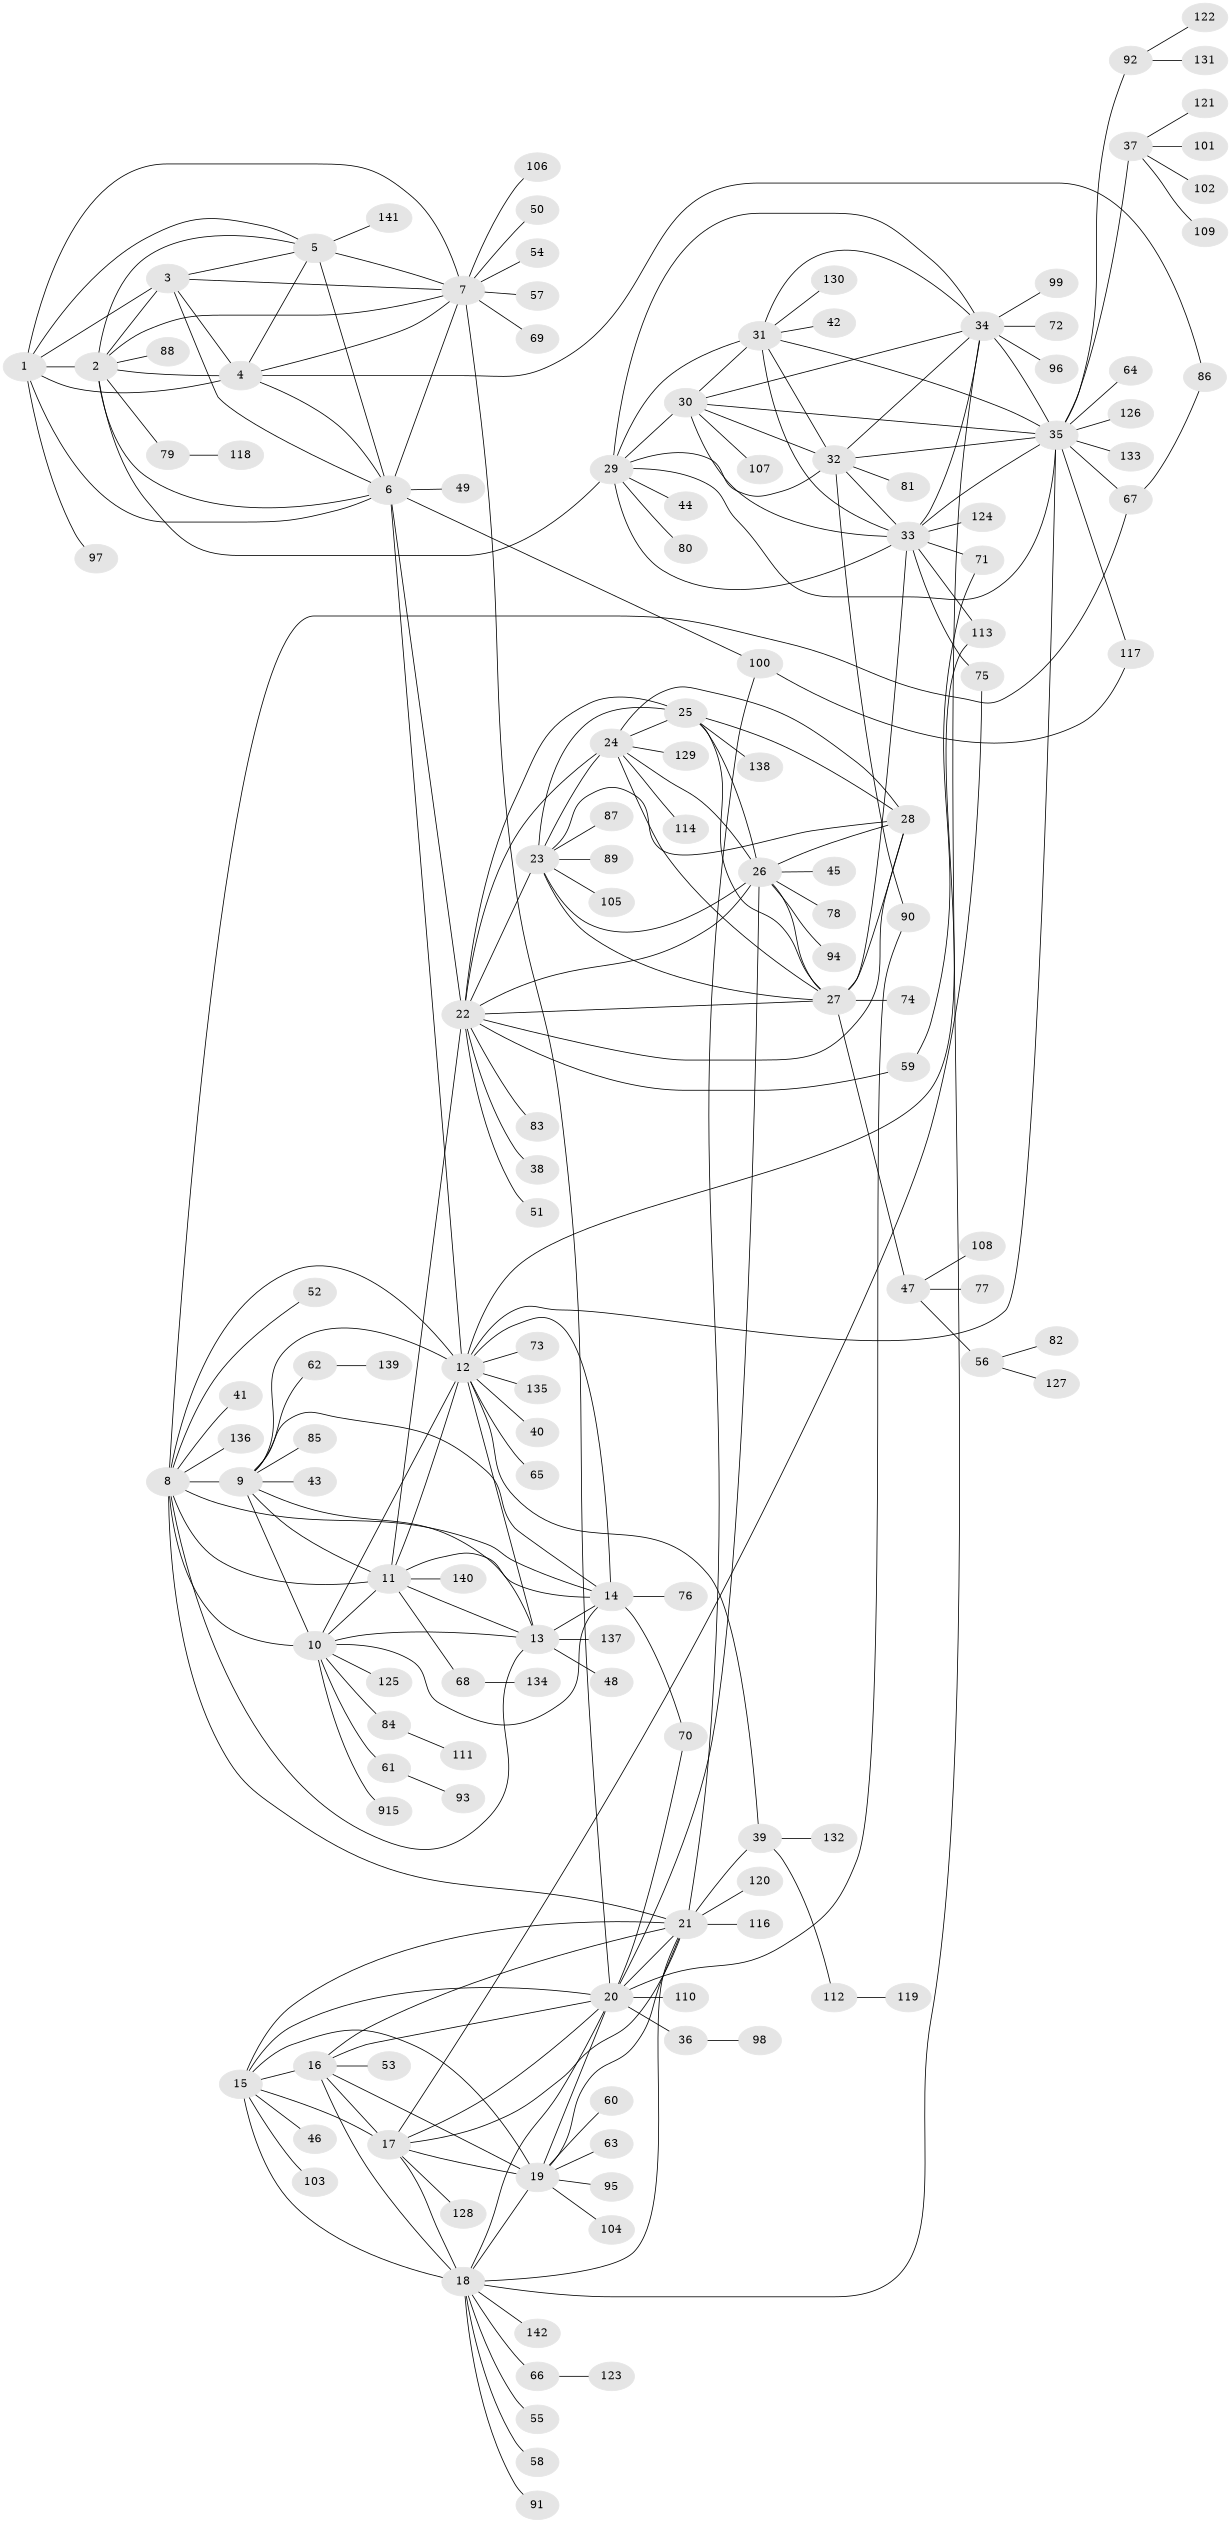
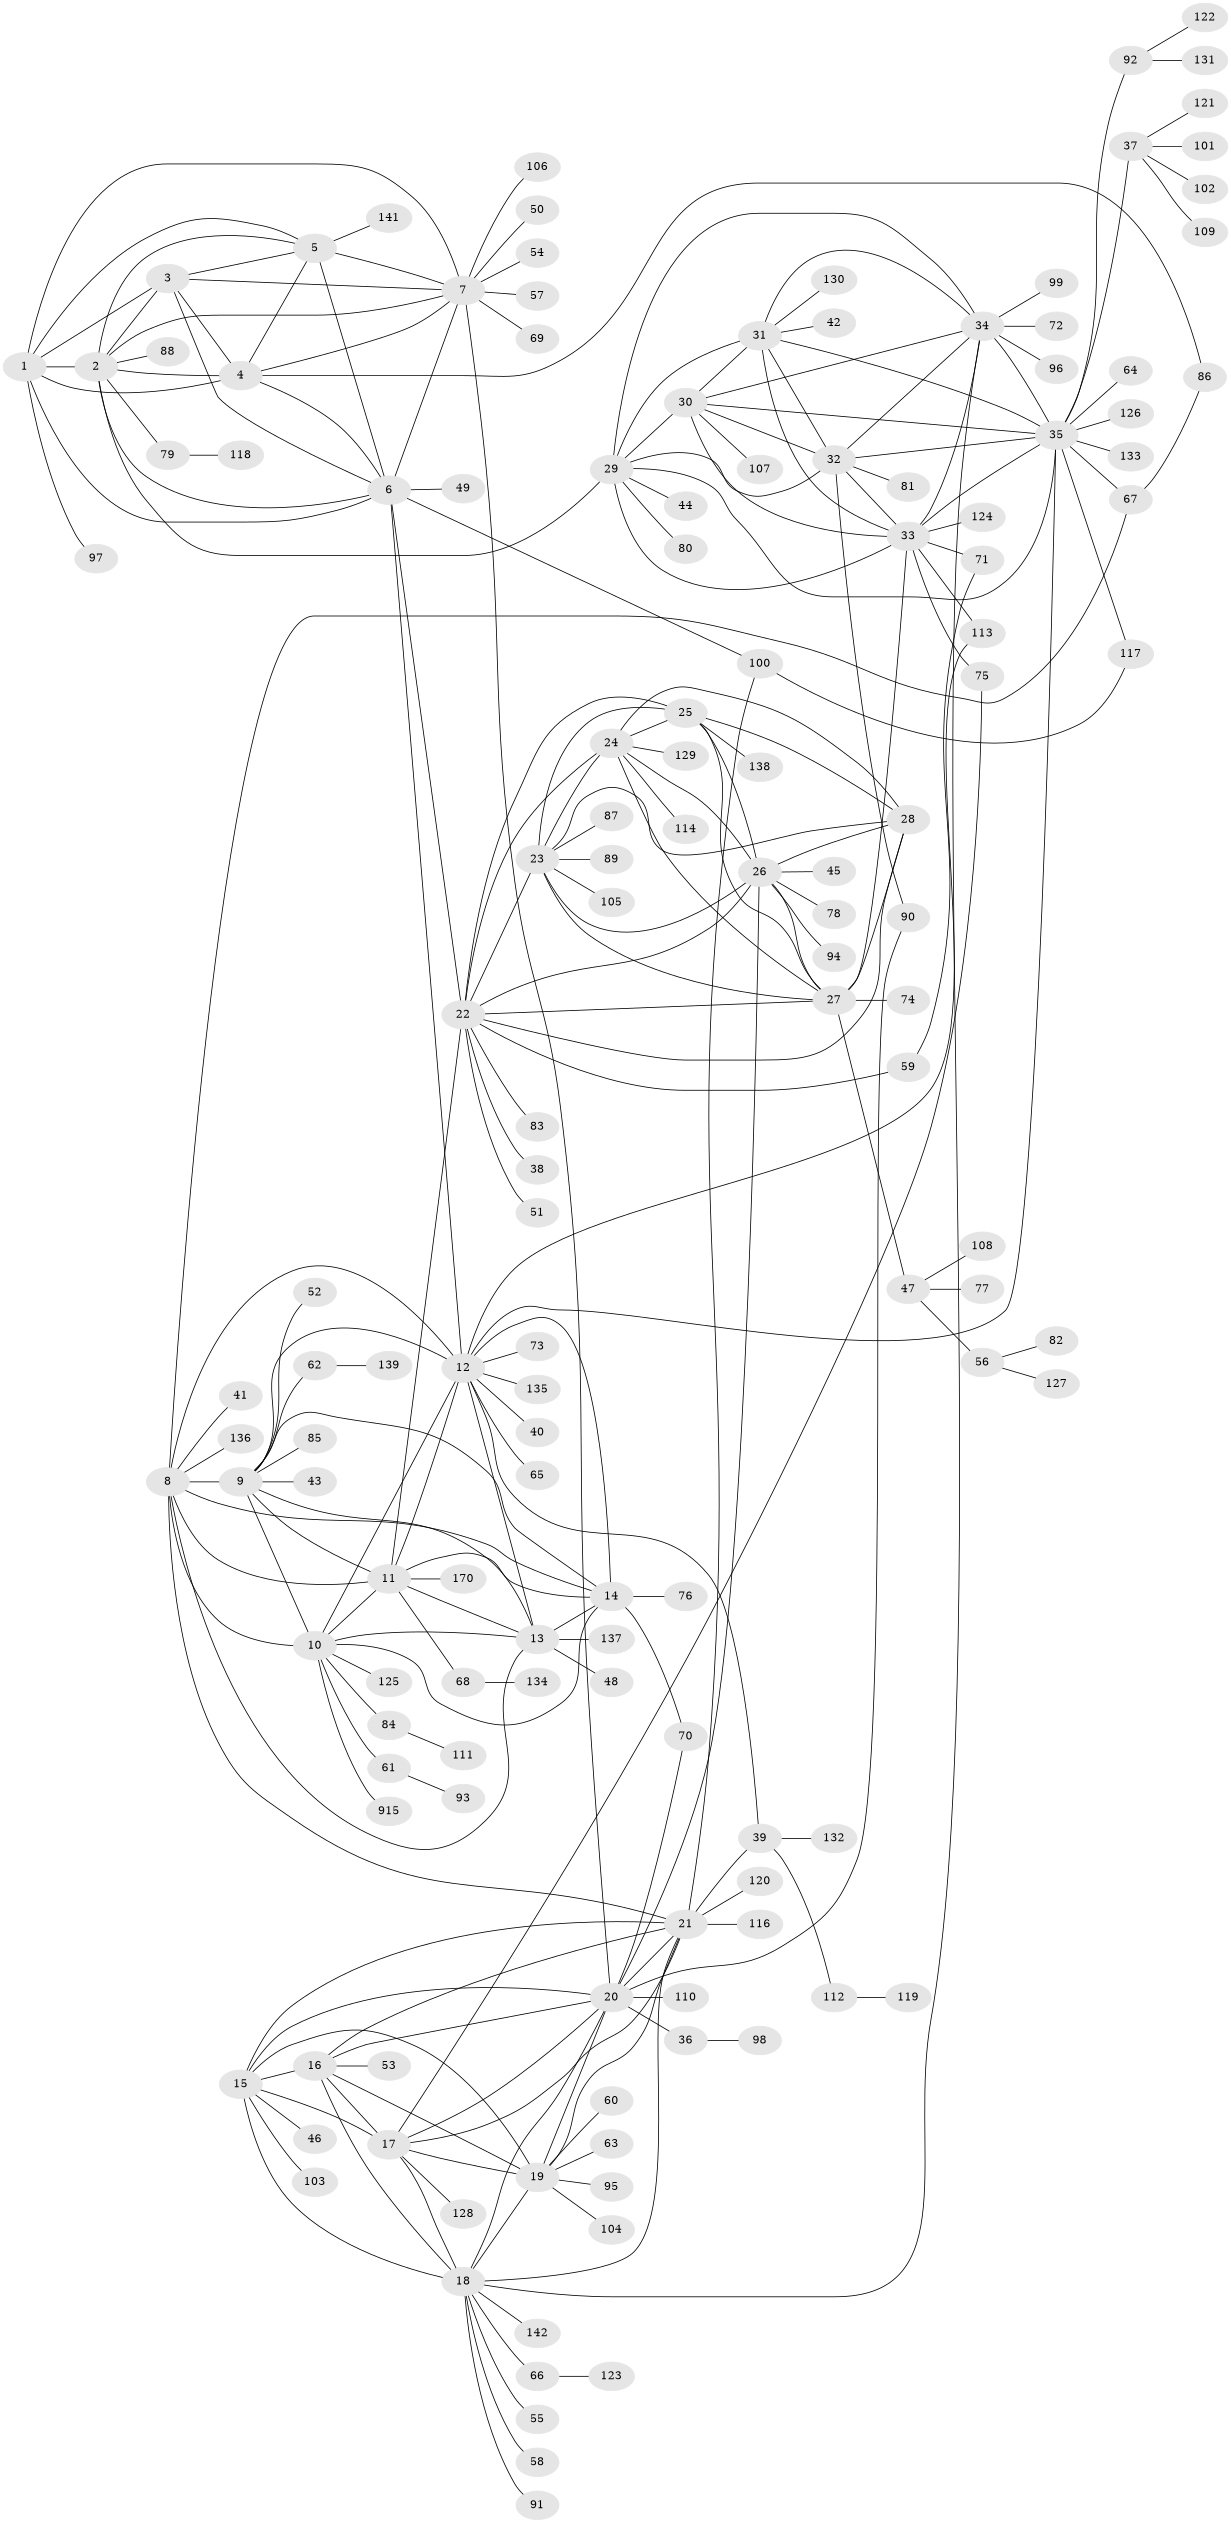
(220, 1372) -> (279, 1388)
(463, 1579) -> (463, 1579)
